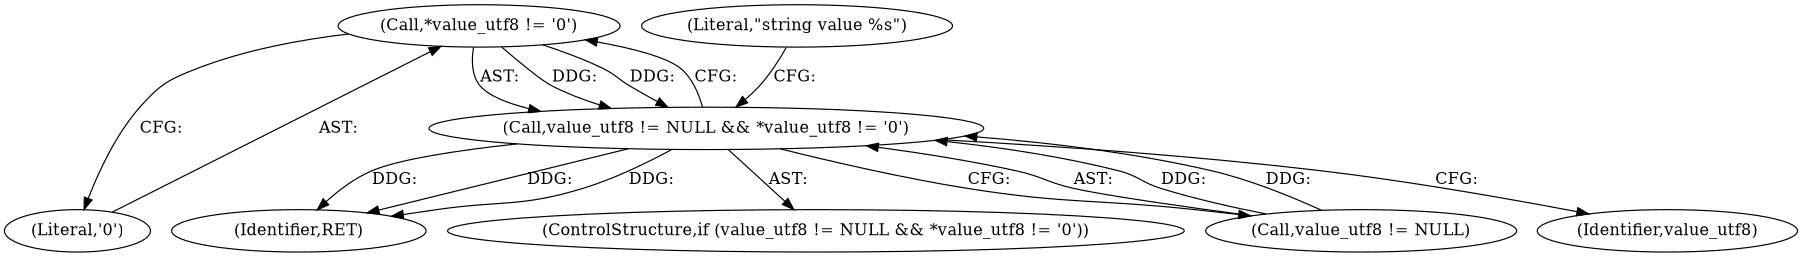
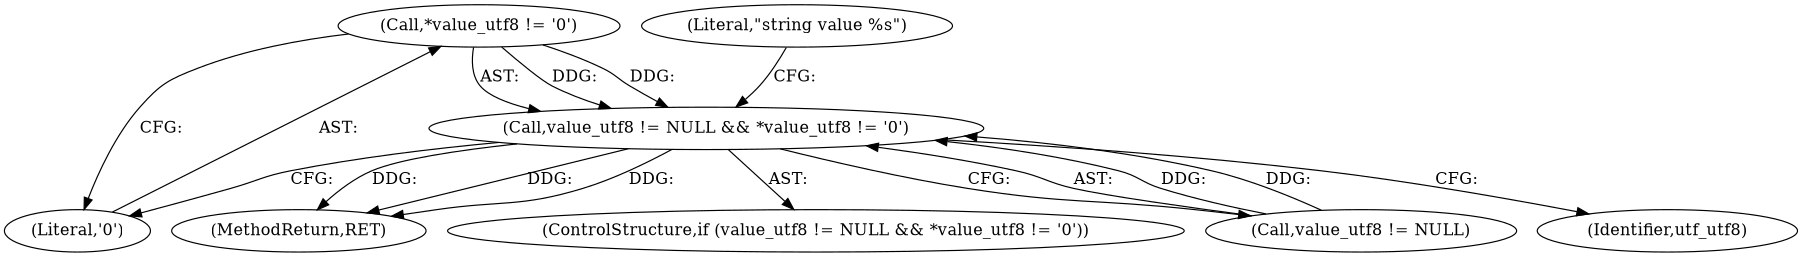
(661, 58) -> (317, 166)
(299, 231) -> (299, 231)
(1667, 231) -> (1667, 231)
